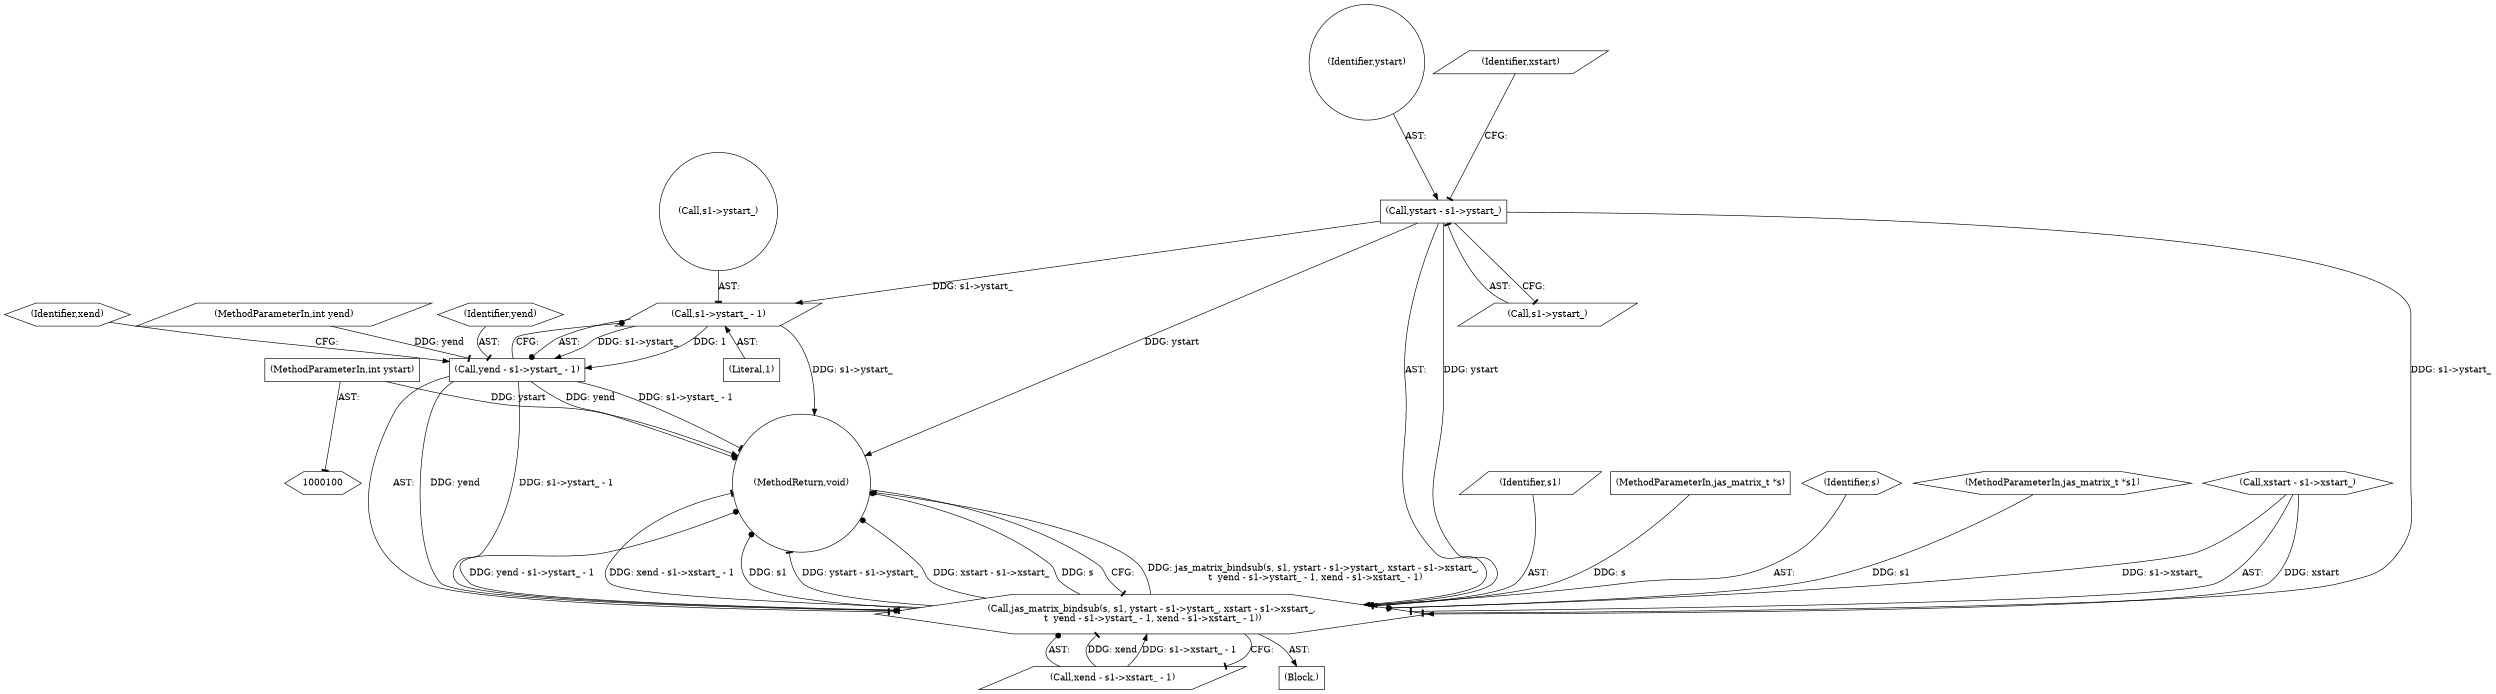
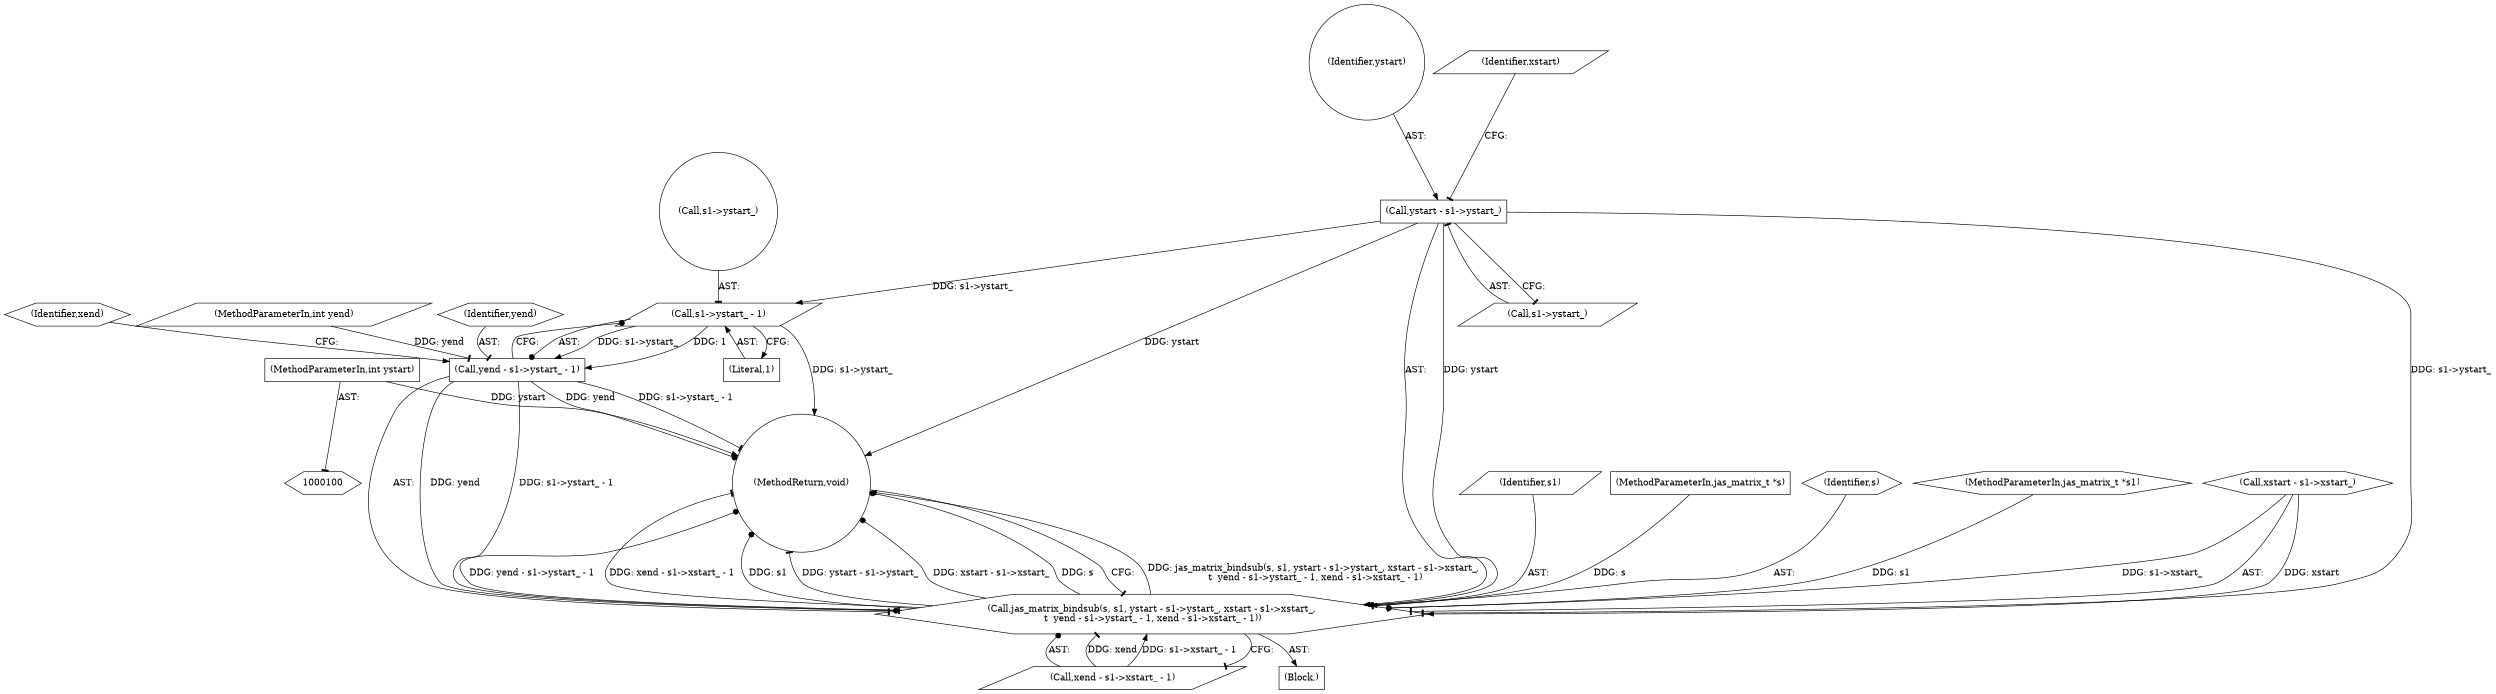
none -> (765, 337)
